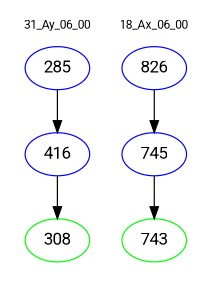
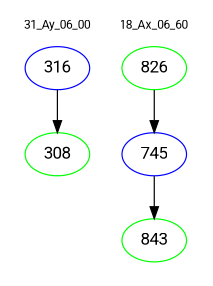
(154, 26) -> (154, 26)
(57, 68) -> none
(154, 68) -> (154, 68)
(57, 154) -> (57, 68)
(154, 240) -> (154, 240)
